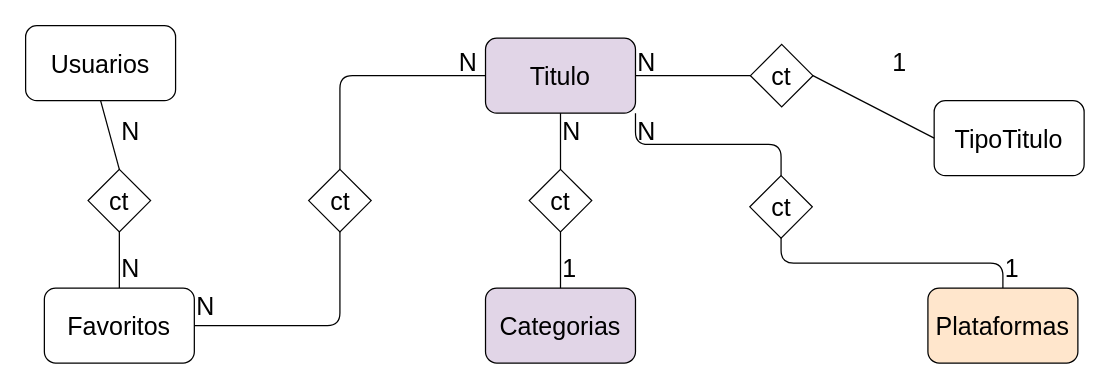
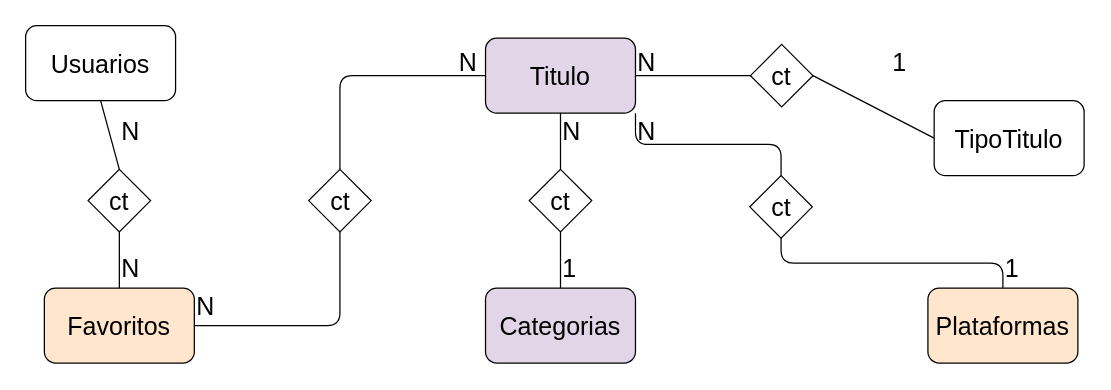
(119, 326) -> (119, 326)
